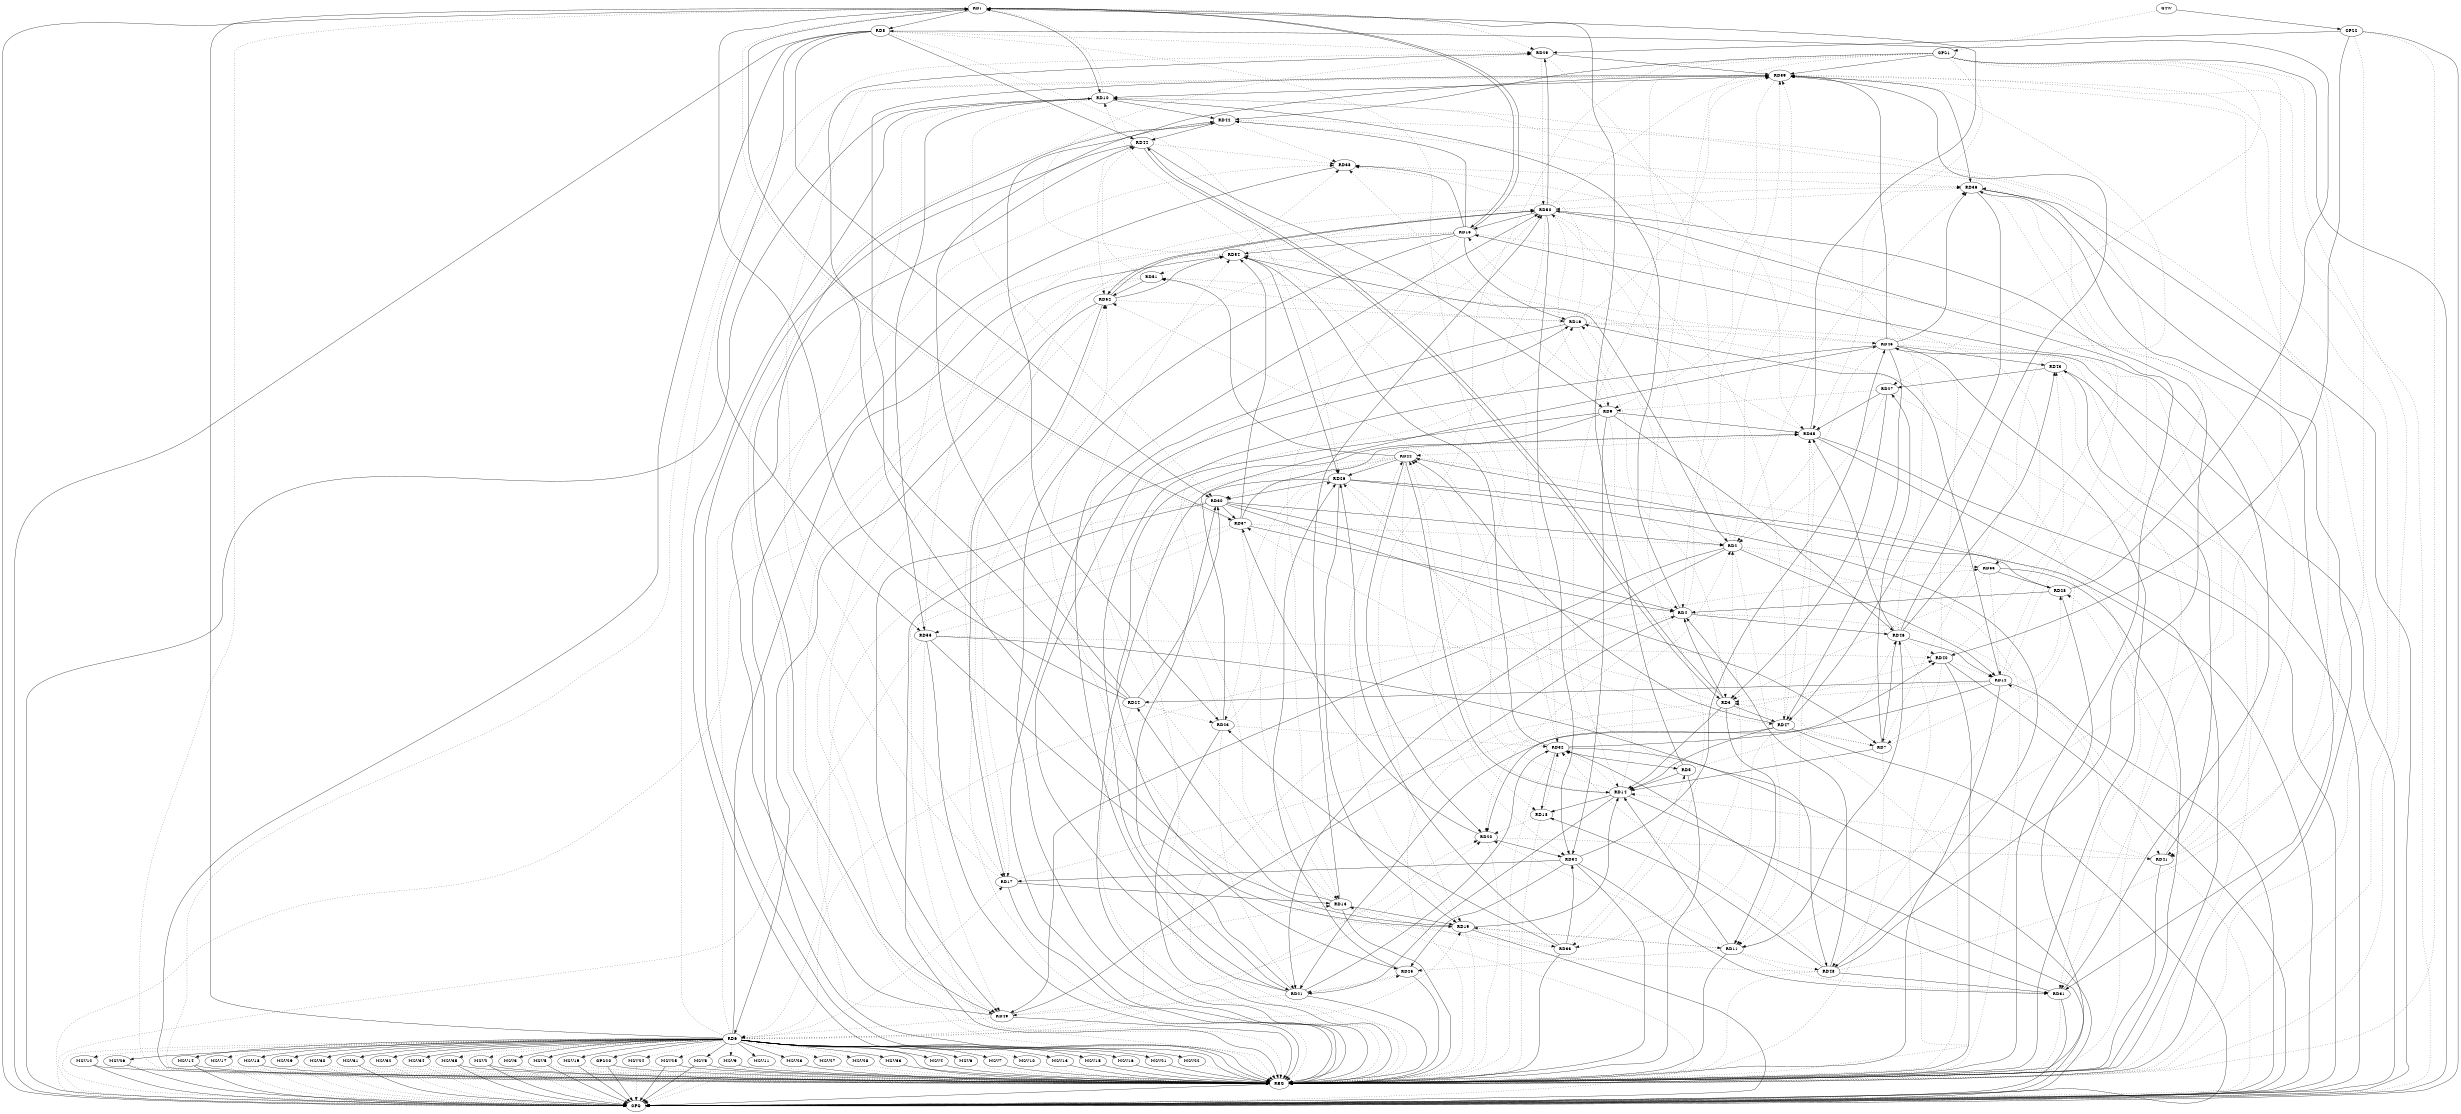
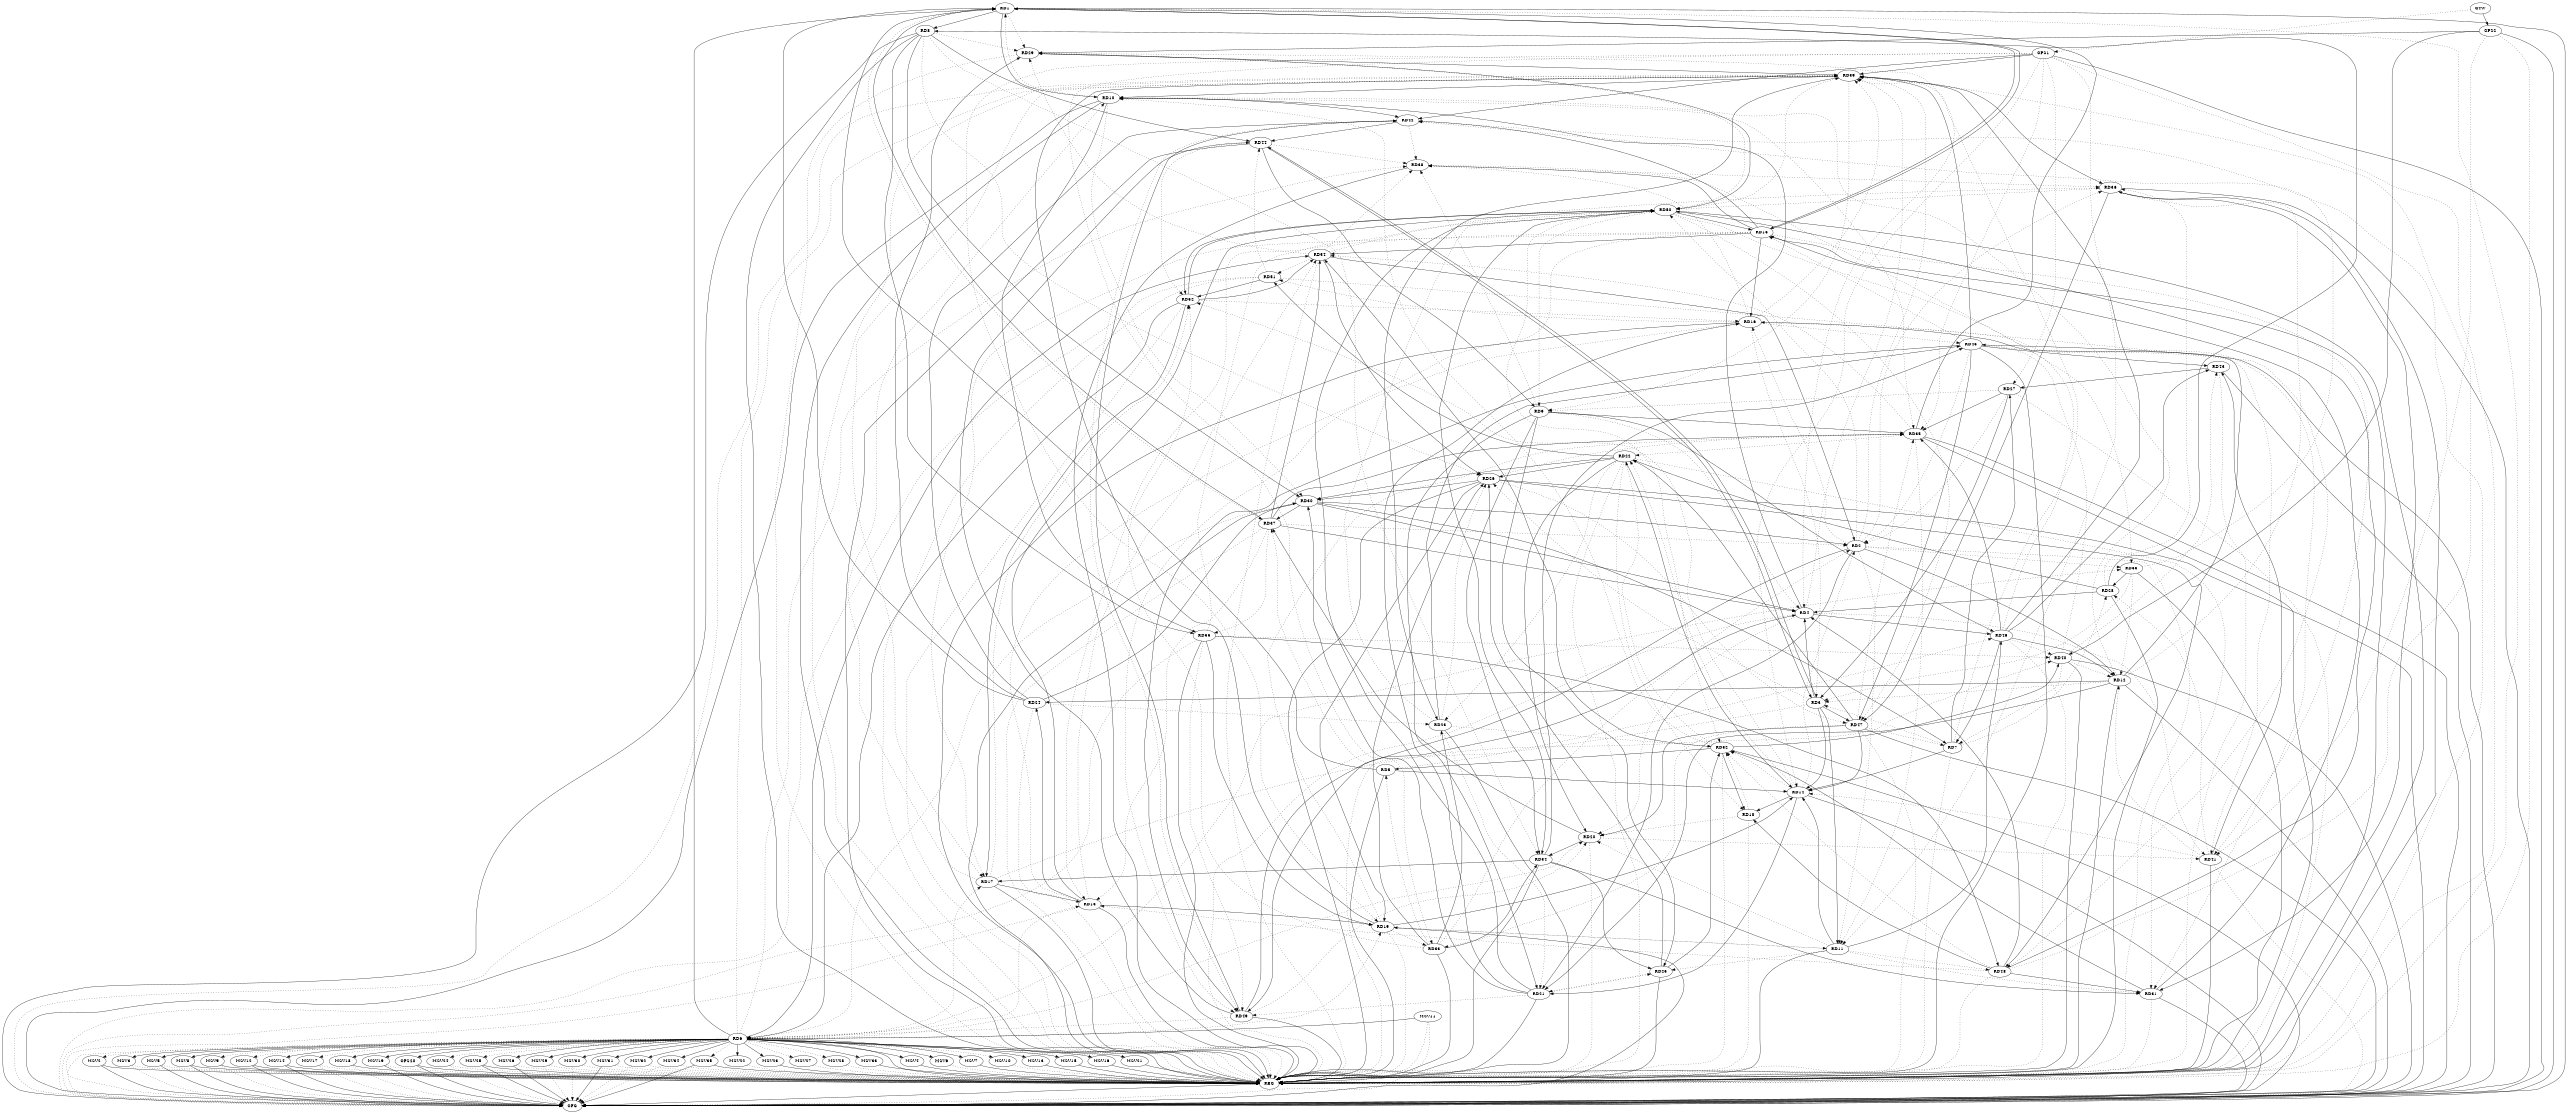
(1947, 280) -> none
(1311, 474) -> (1459, 475)
(1354, 704) -> (1400, 493)
(1446, 900) -> (1710, 871)
(745, 1049) -> (1199, 1030)
